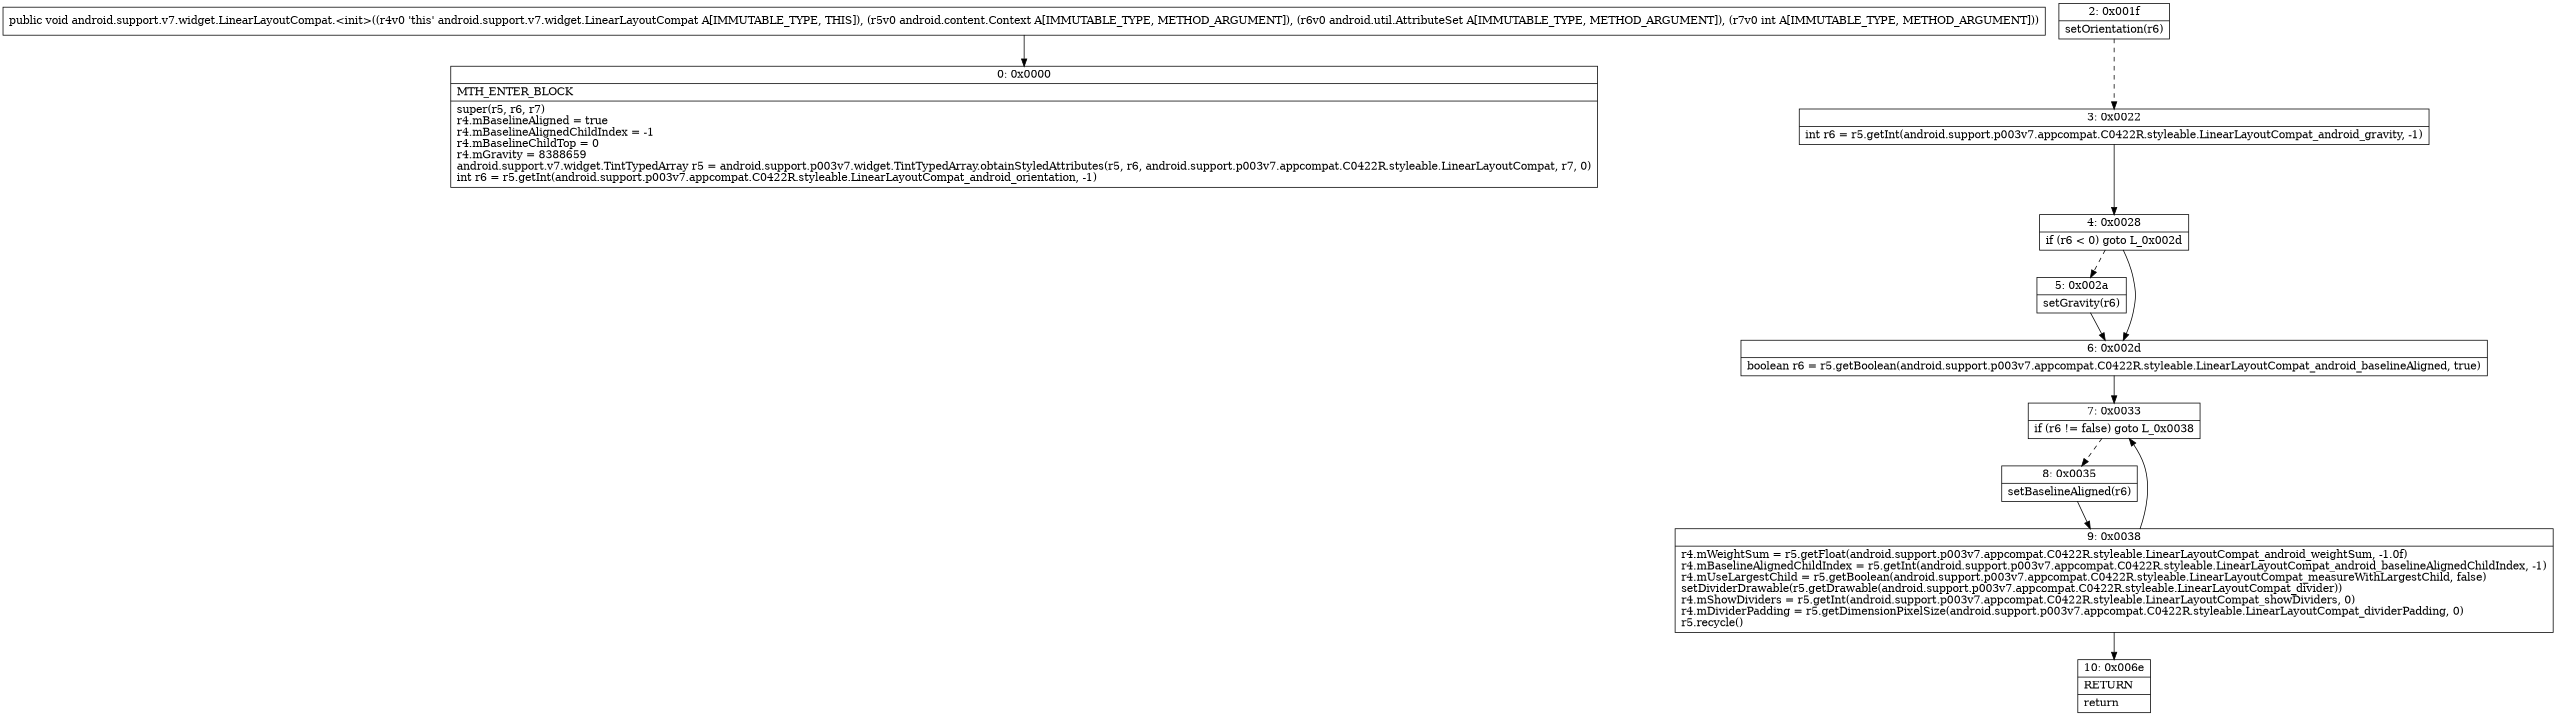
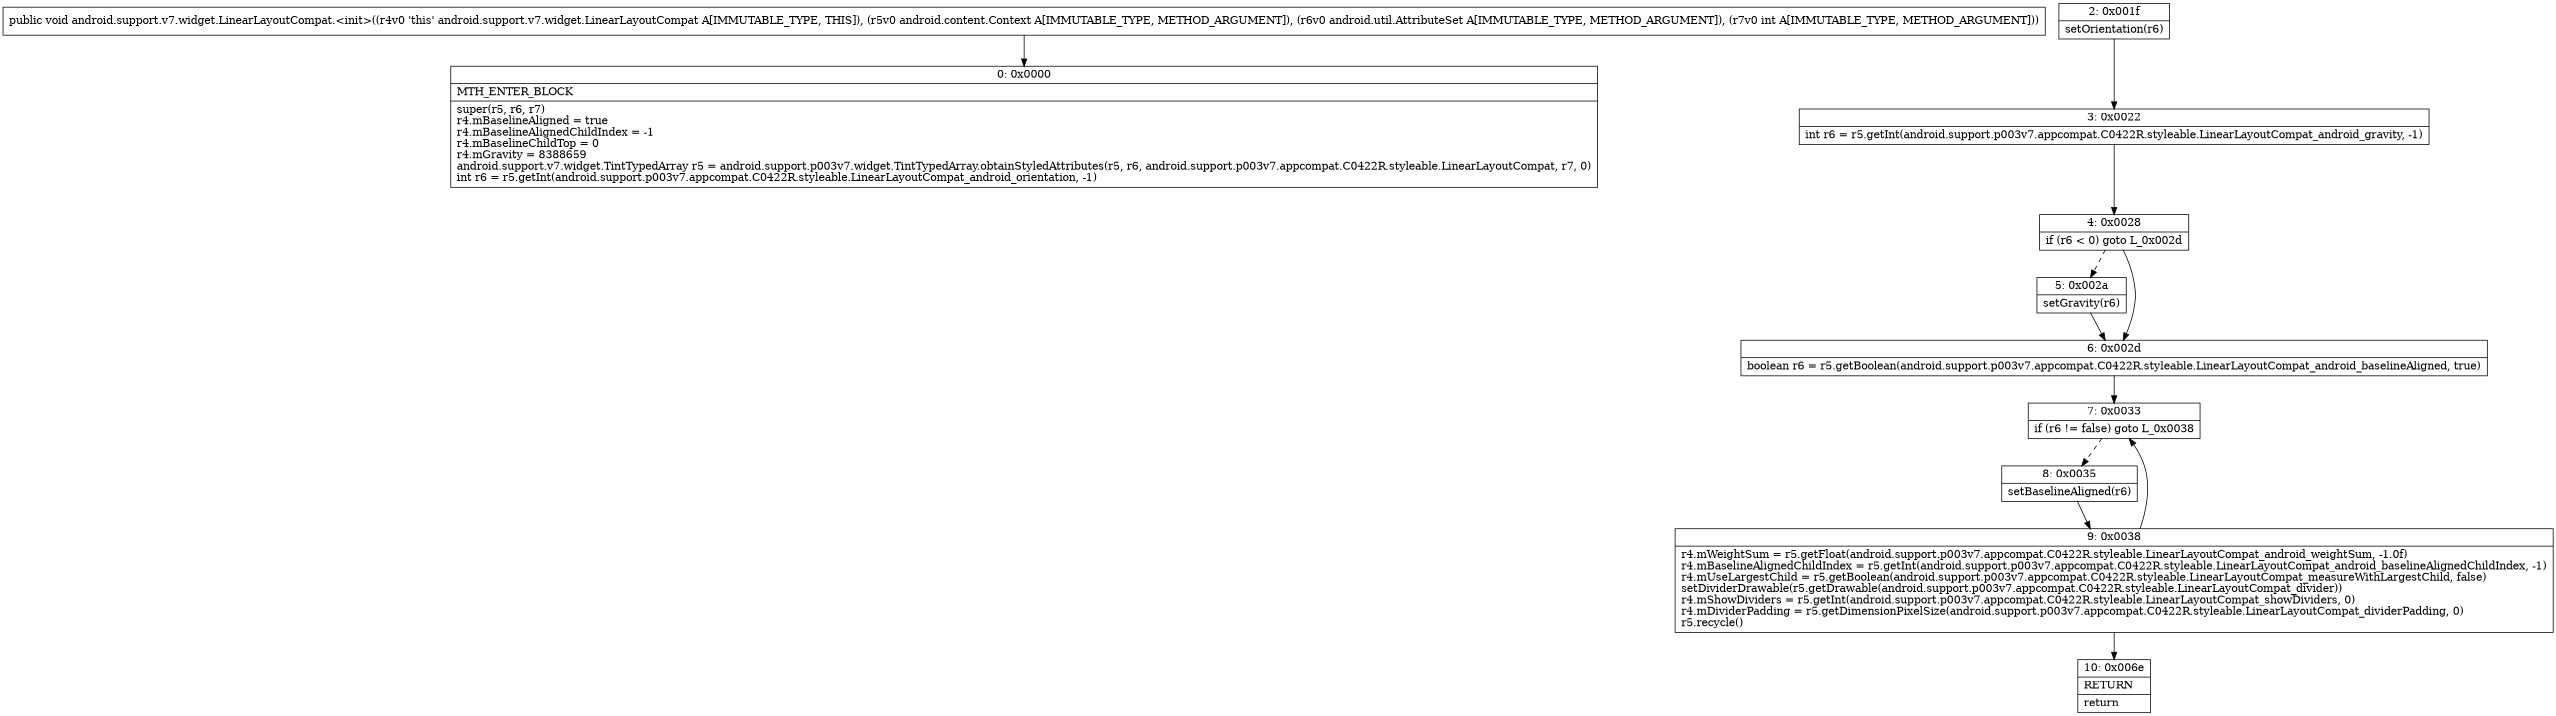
(2114, 70) -> (2114, 70)
